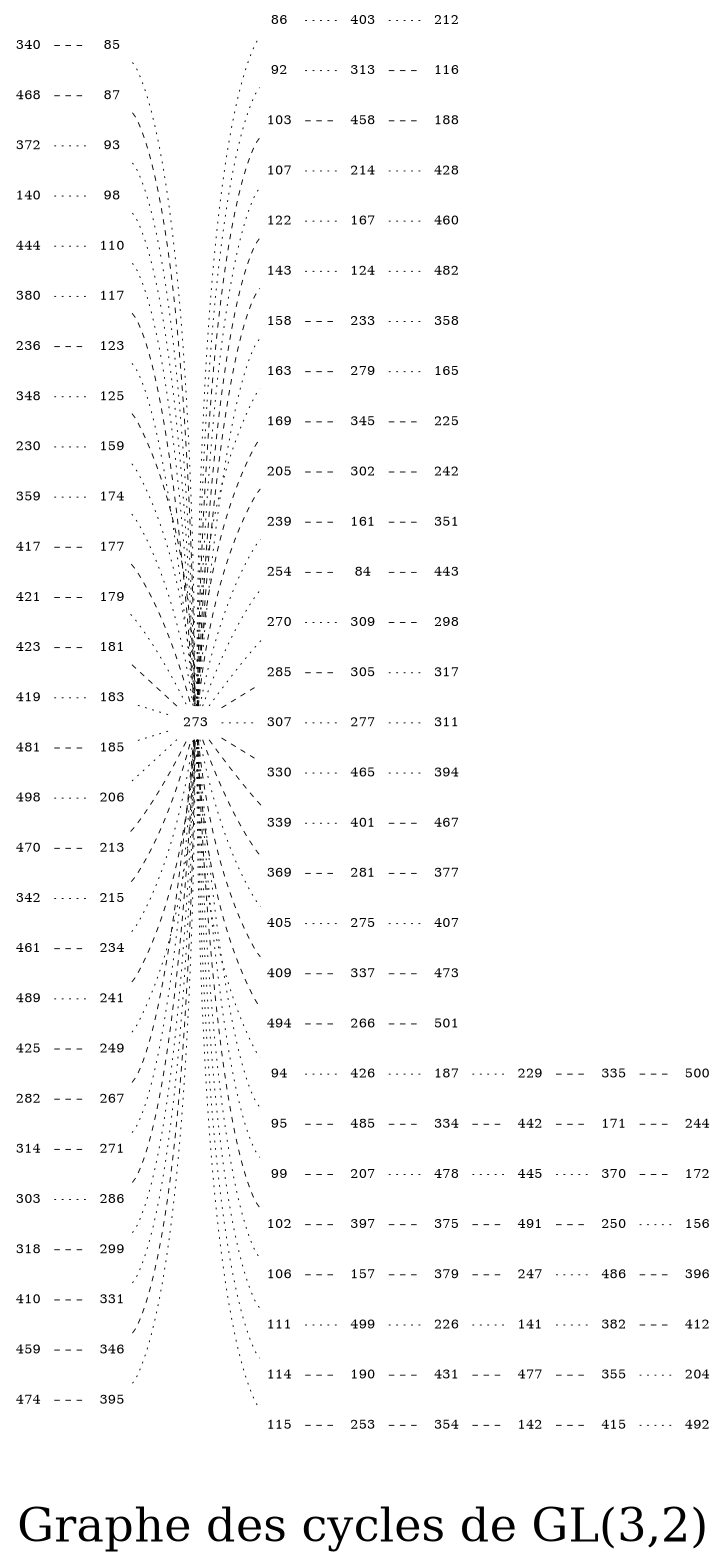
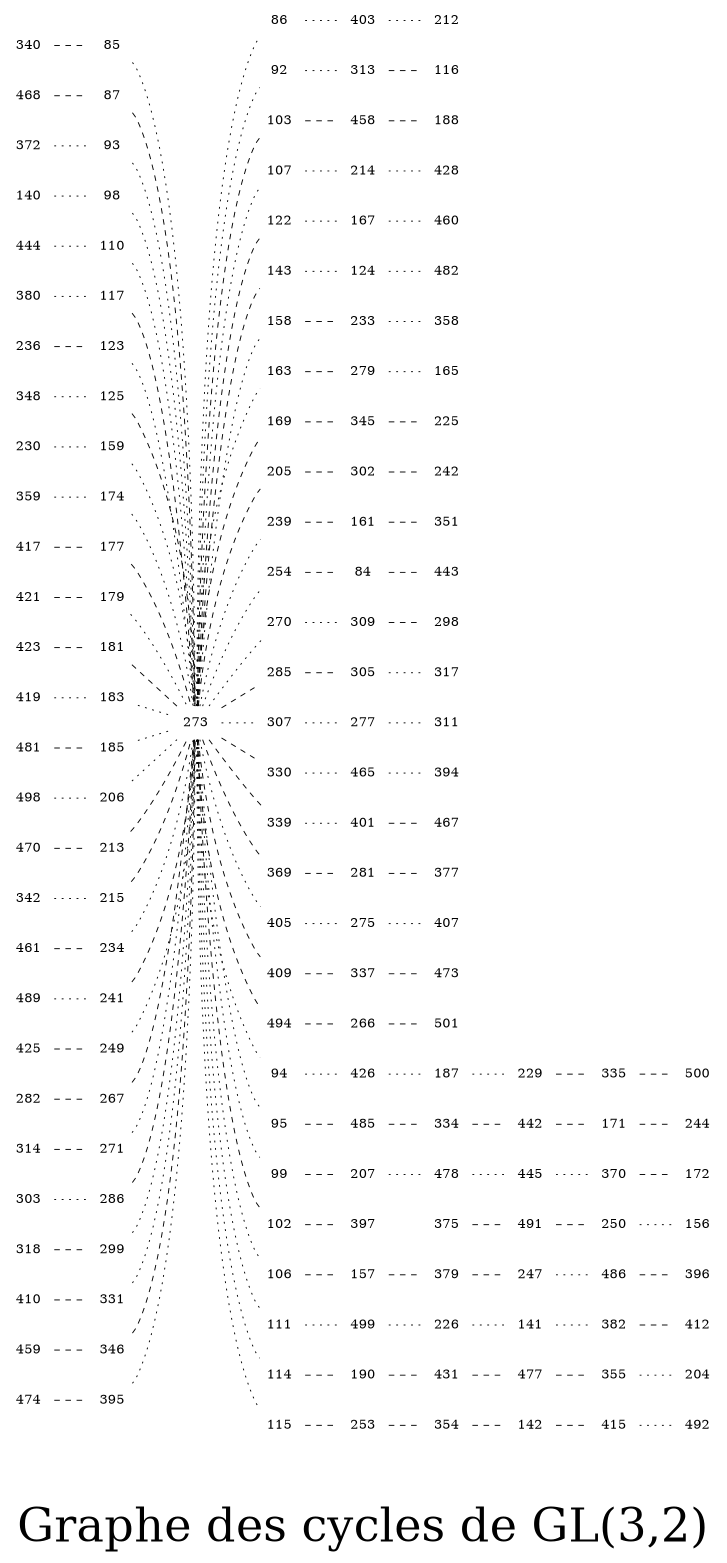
(405, 1225) -> none
